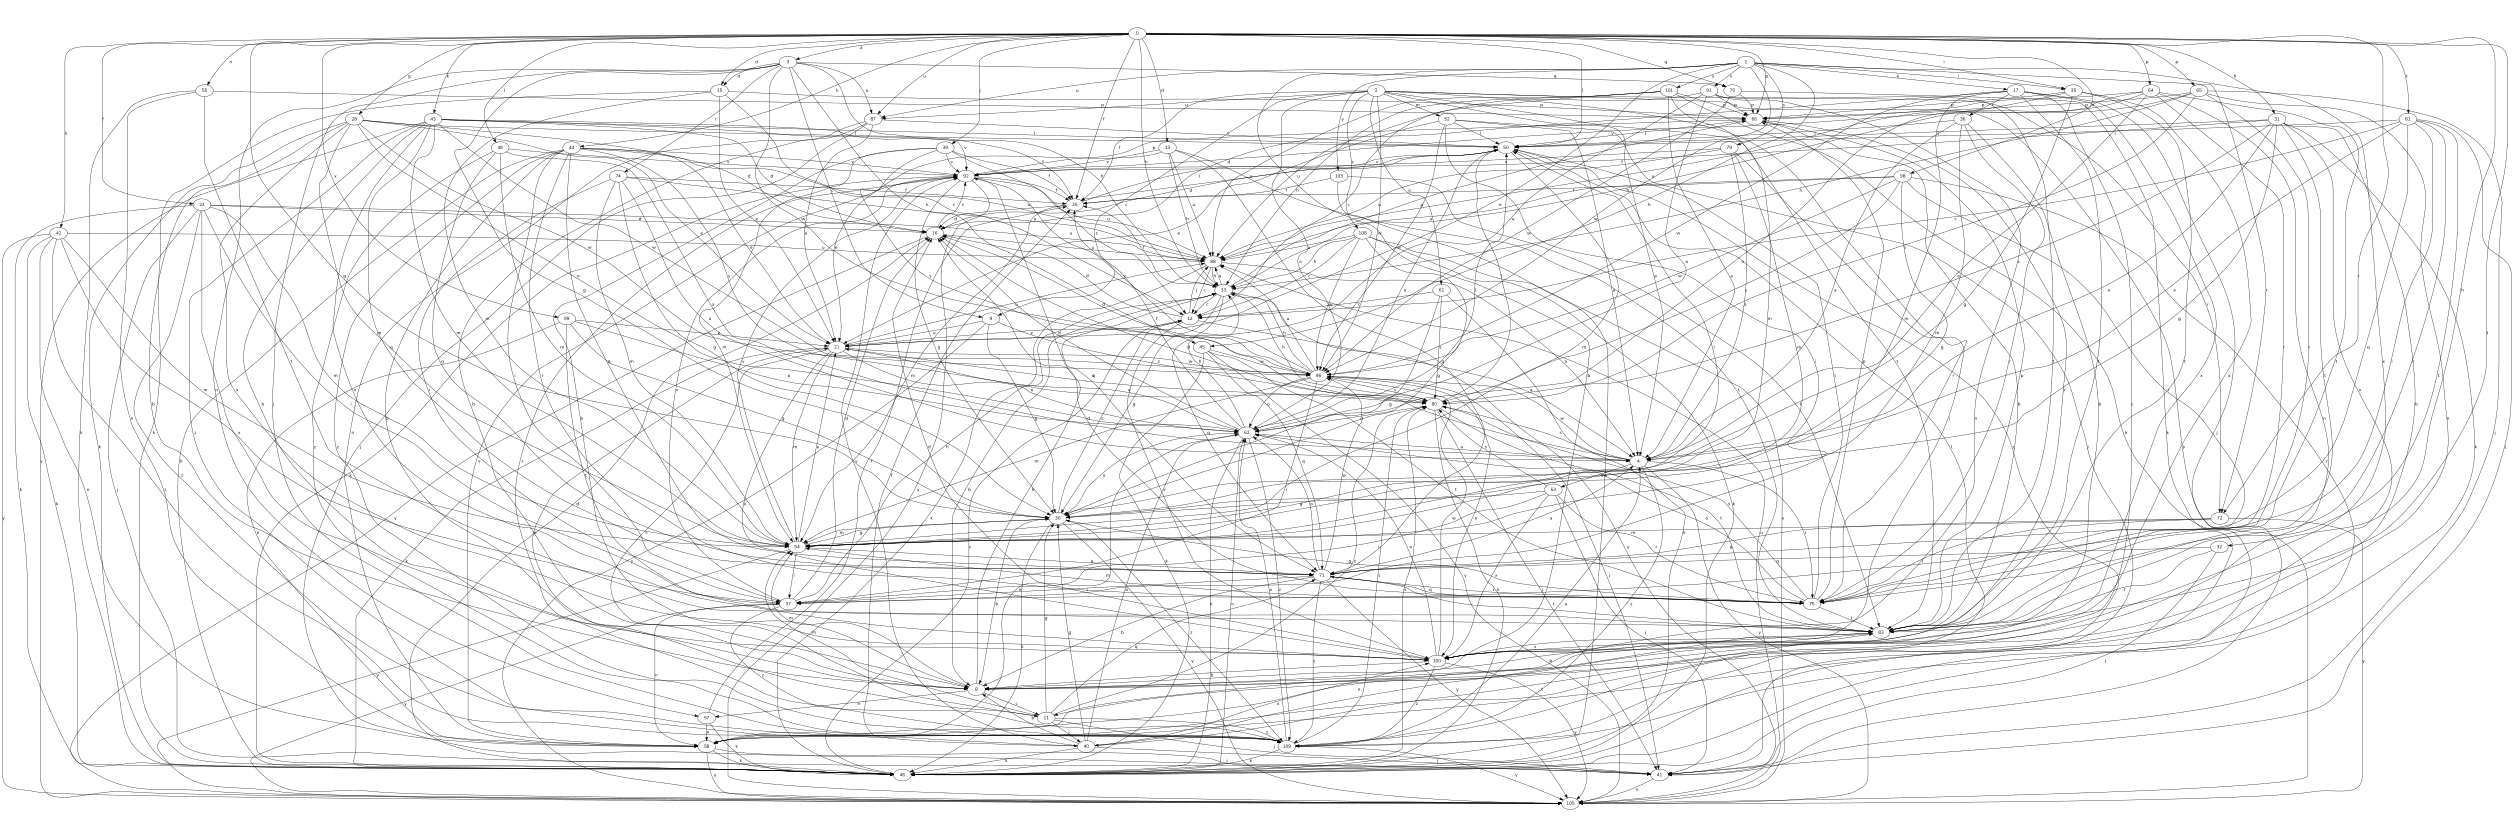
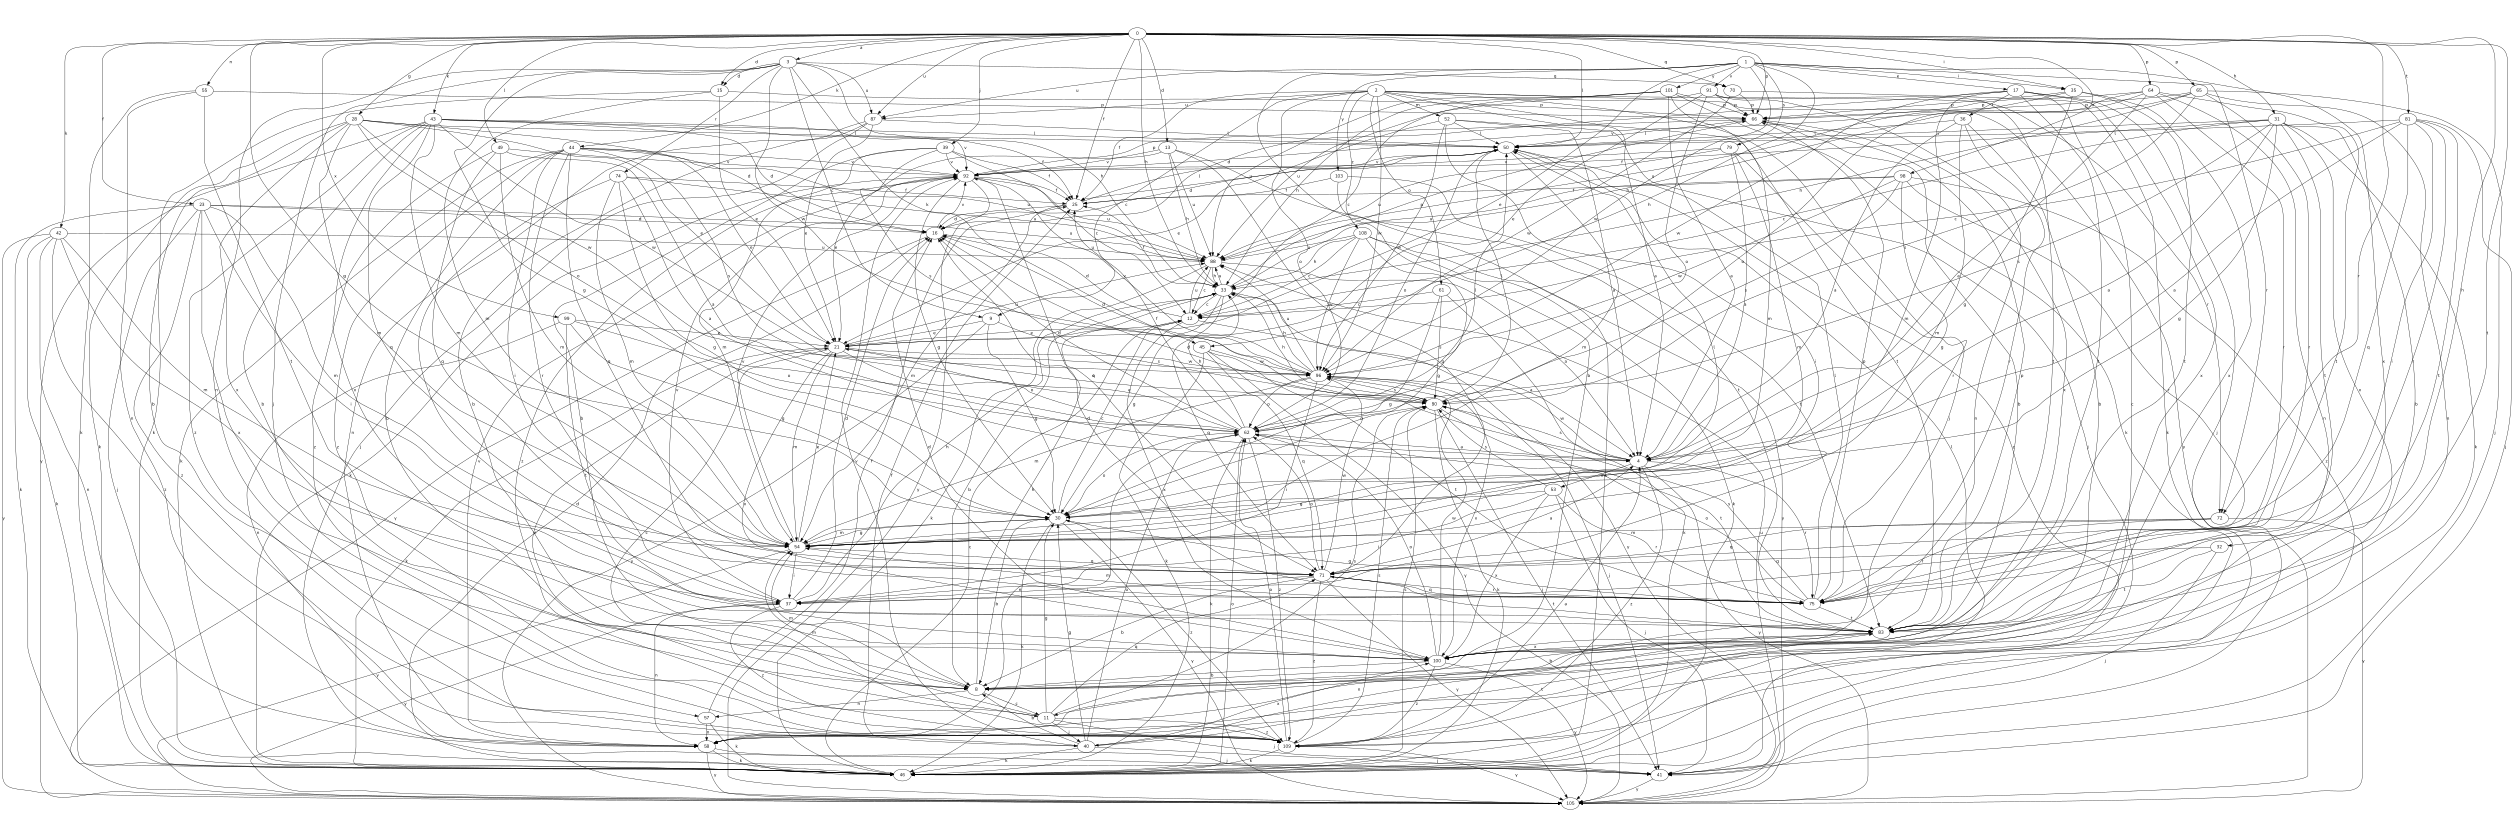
(943, 206) -> (1710, 233)
(1196, 290) -> (1196, 290)
